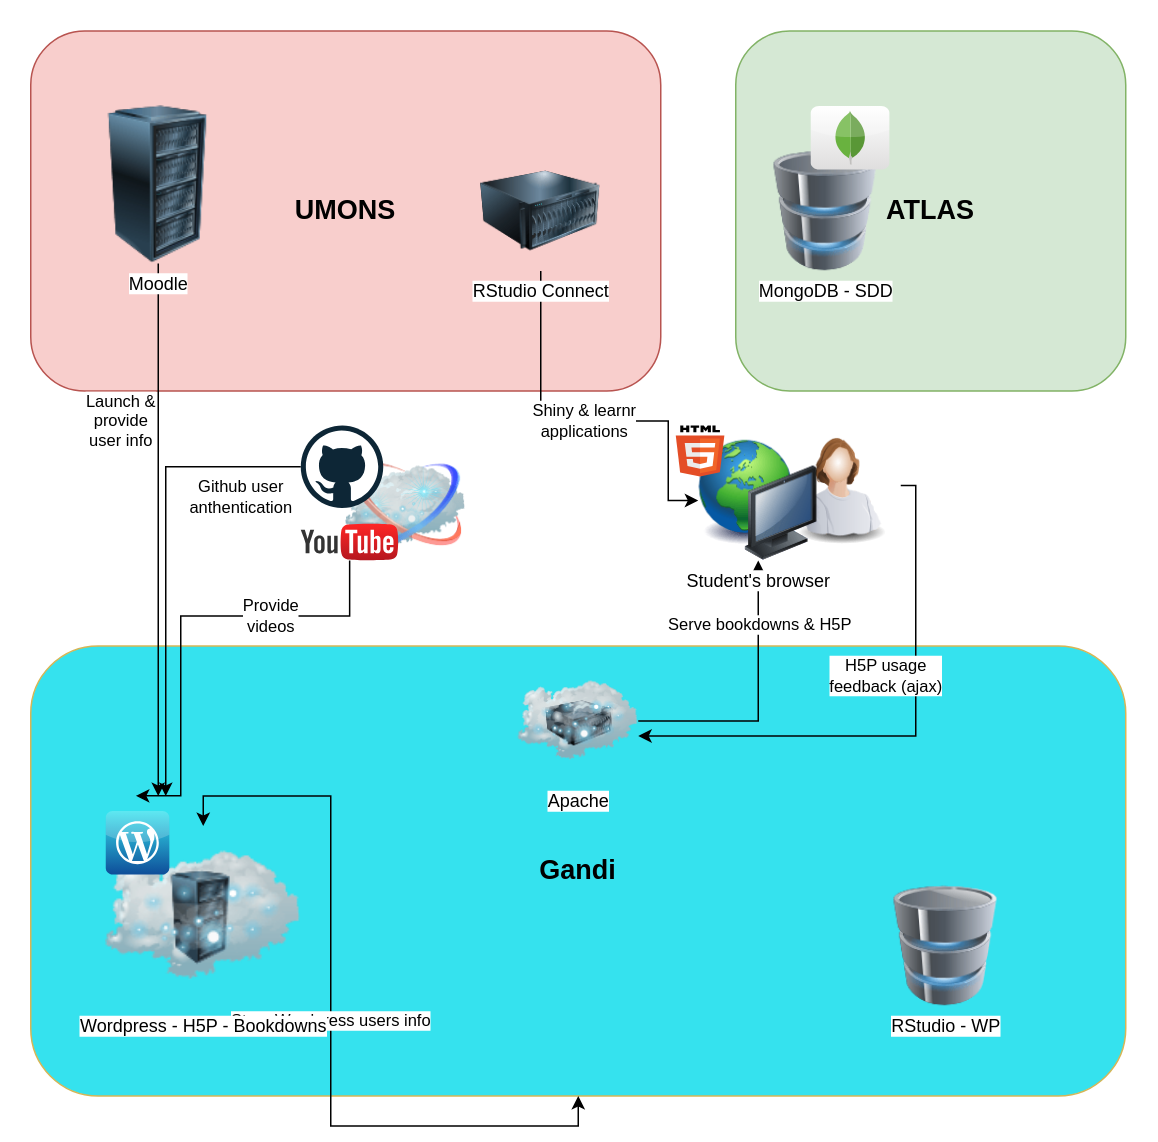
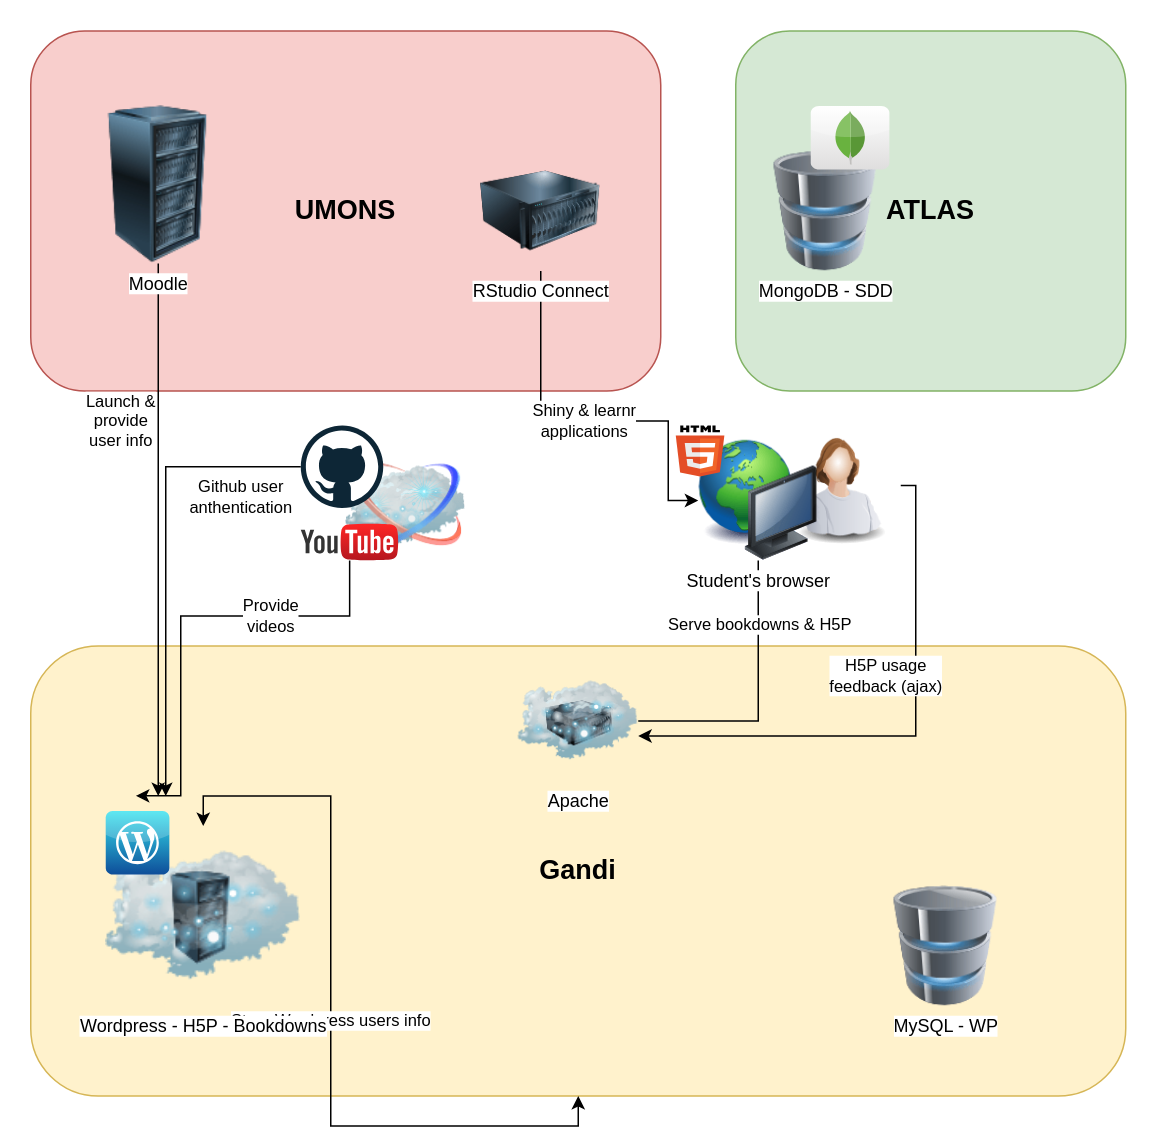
(758, 571) -> (758, 566)
(578, 871) -> (578, 871)
(947, 1027) -> (947, 1027)
